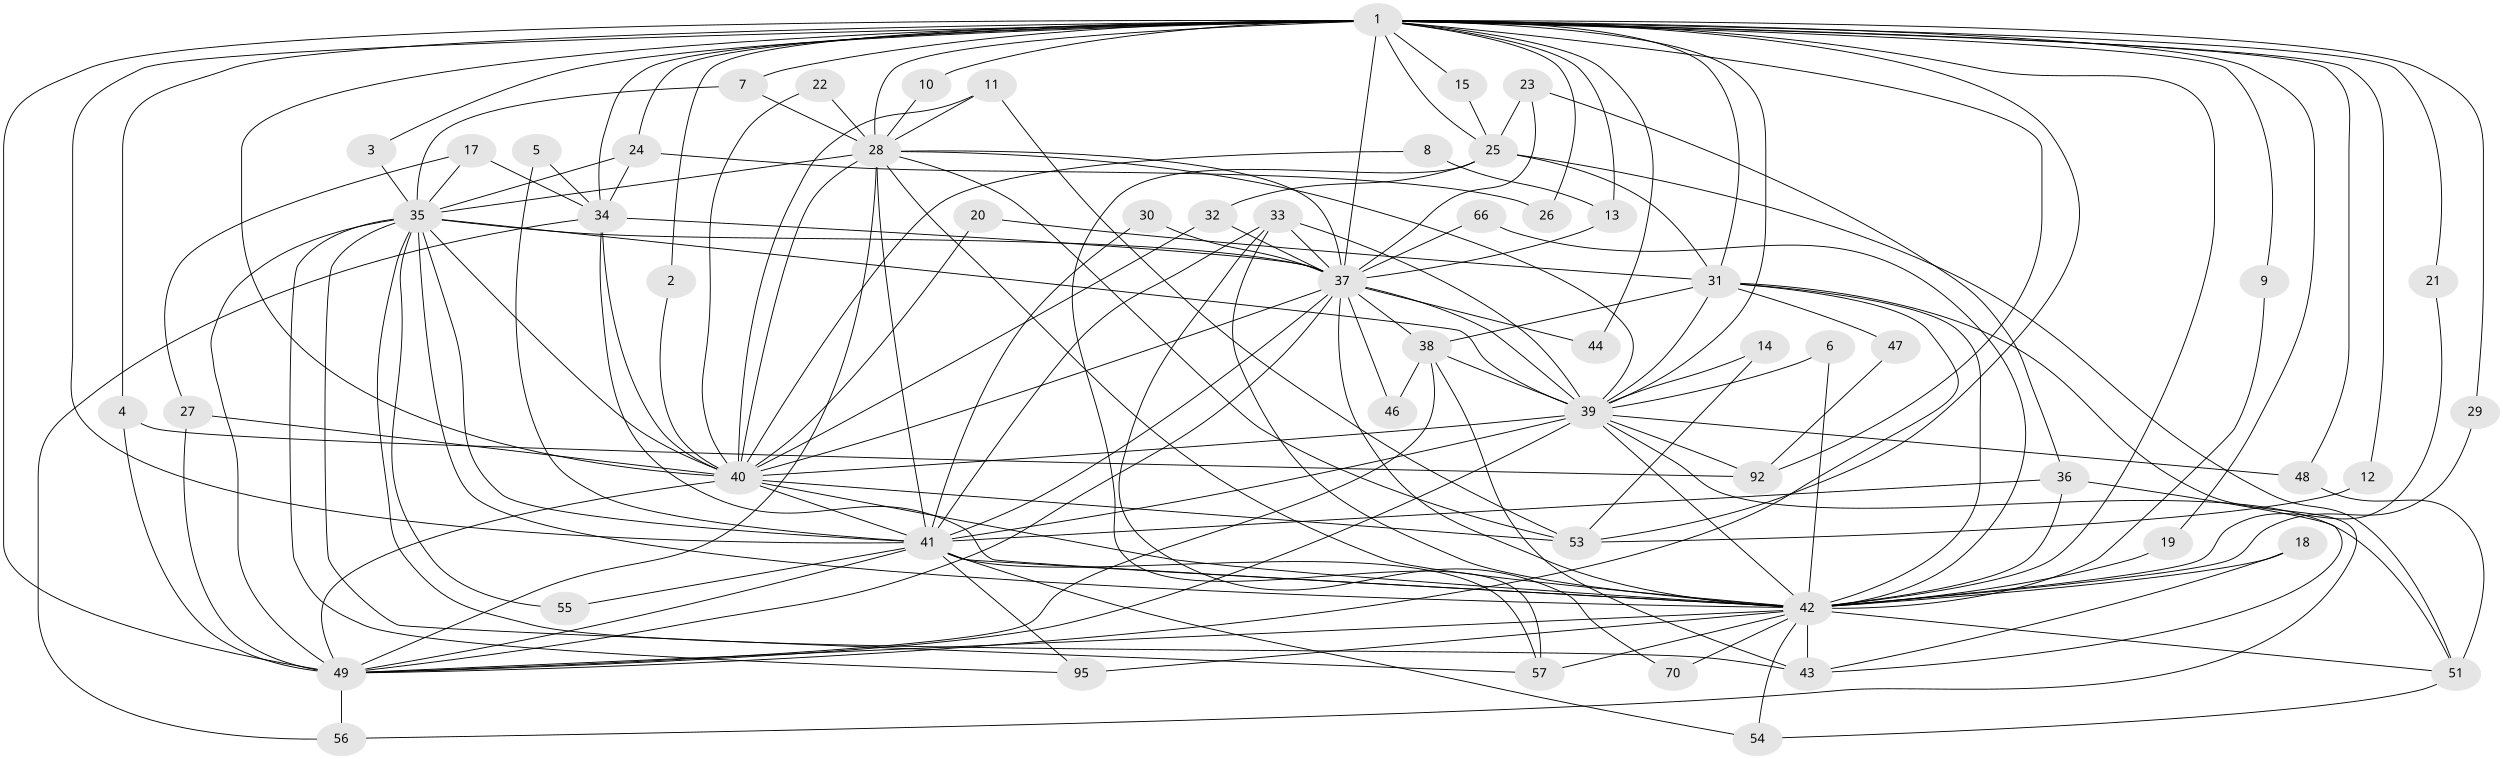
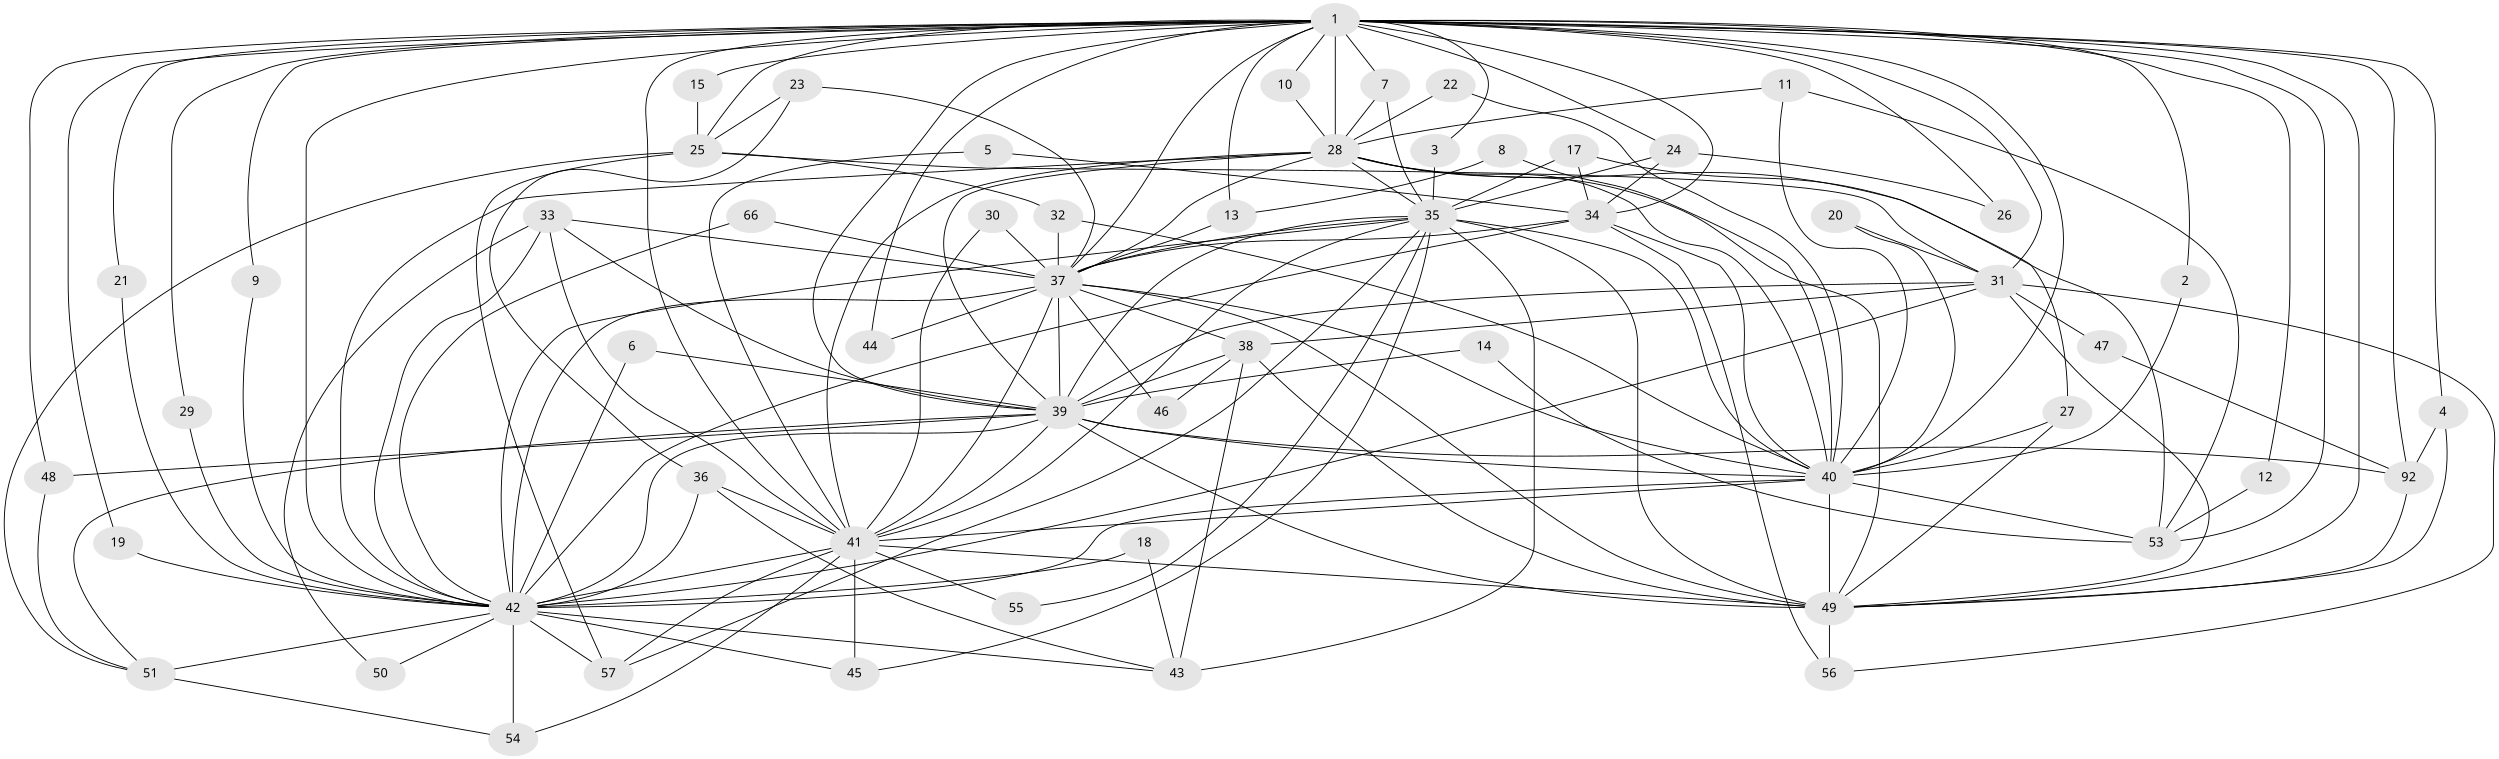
(1145, 639) -> (2152, 592)
(1082, 674) -> (855, 674)
(1673, 674) -> (381, 674)
